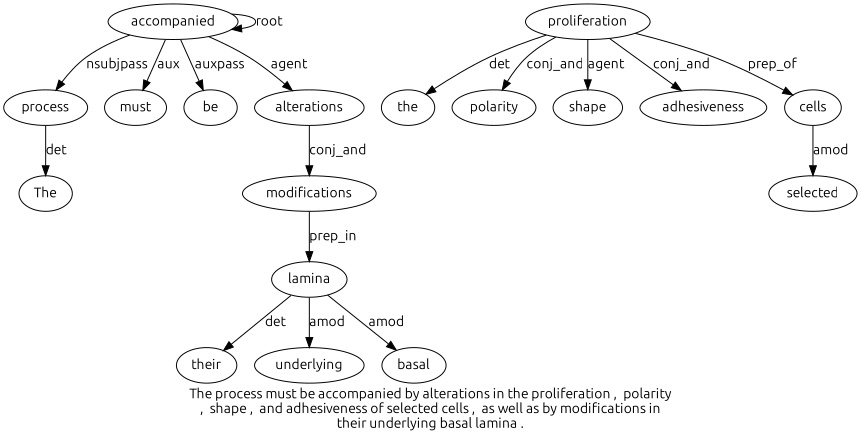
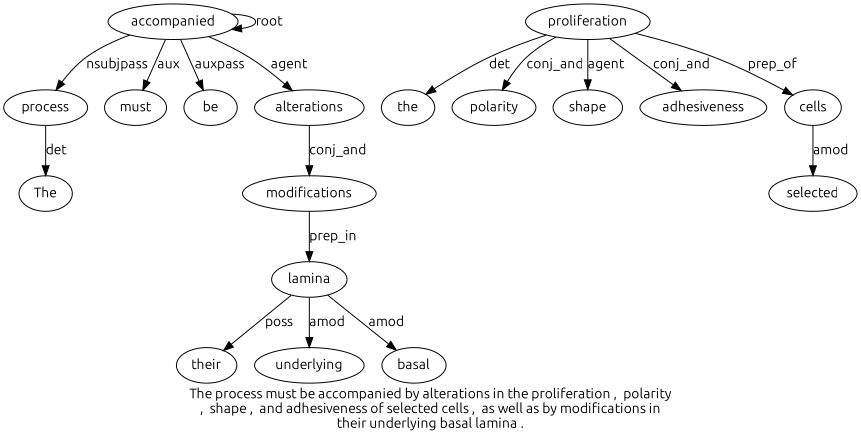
(276, 322) -> (279, 322)
